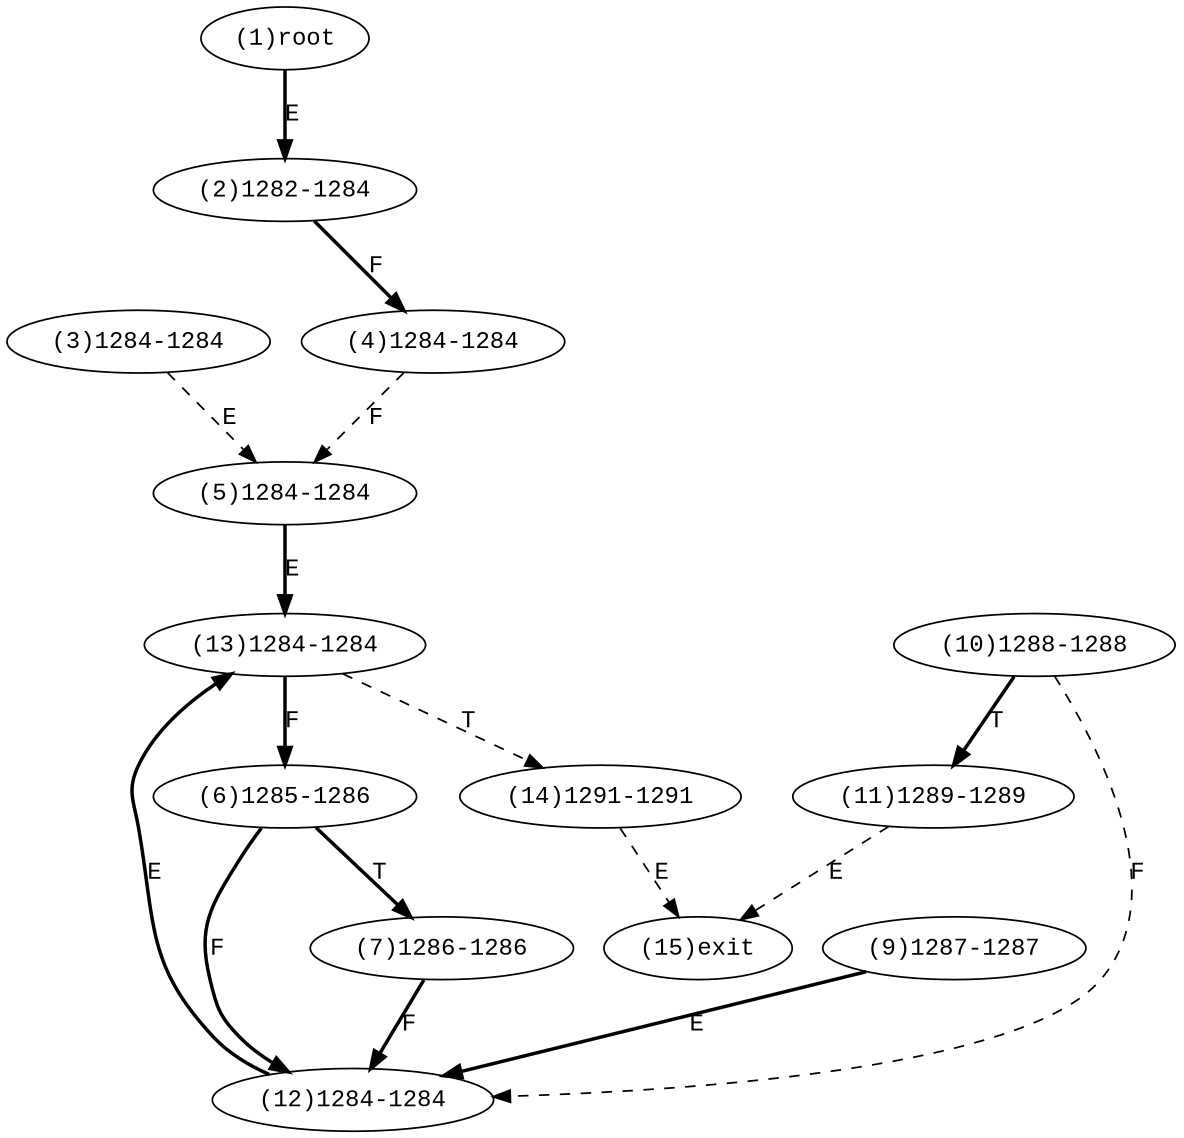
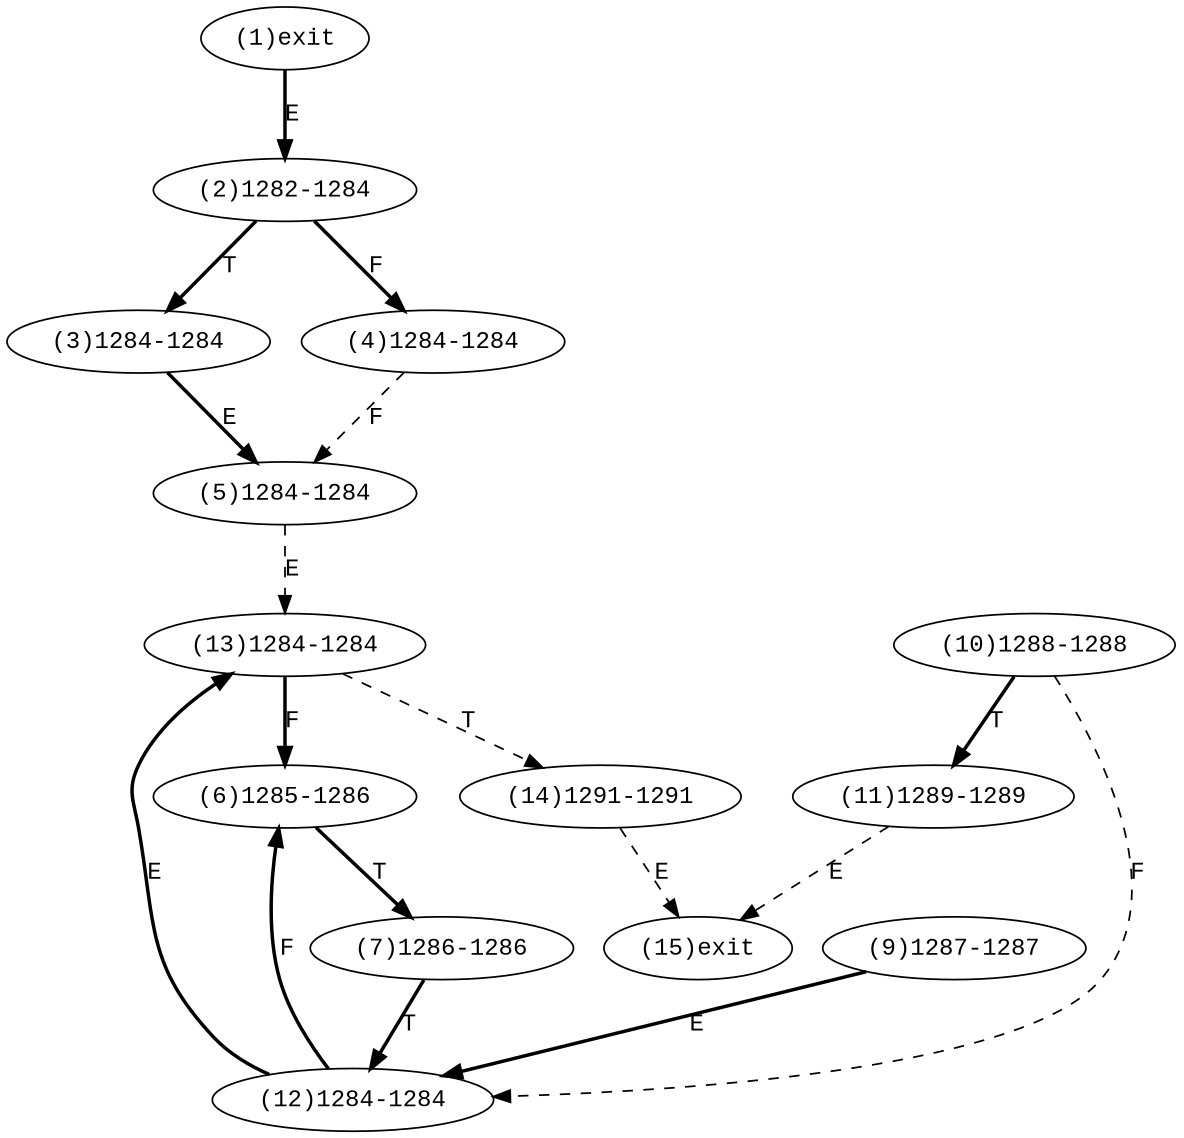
(285, 38) -> (285, 38)
none -> (218, 259)
(205, 411) -> (205, 411)
(285, 560) -> (285, 560)
(206, 951) -> (276, 964)
(410, 1024) -> (410, 1024)
